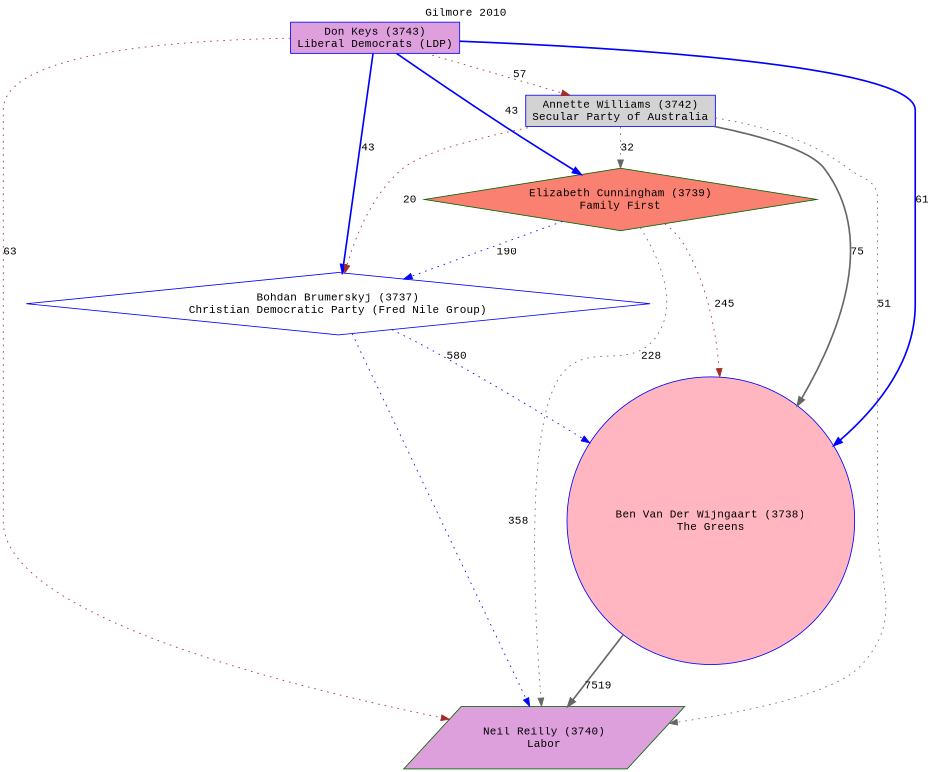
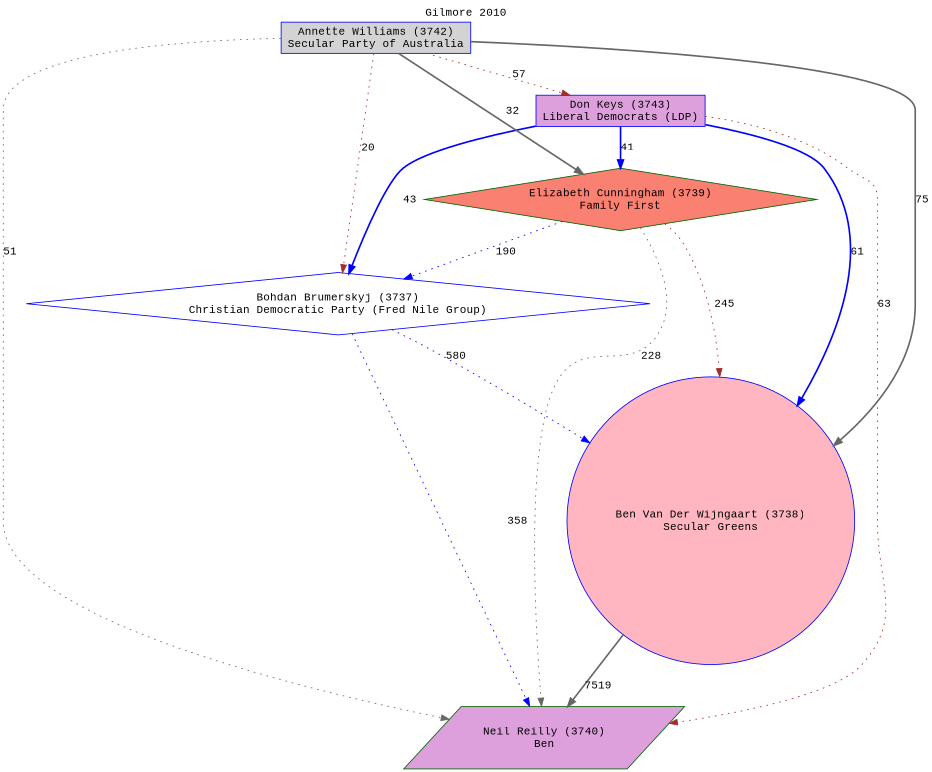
(494, 73) -> (494, 73)
(512, 111) -> (628, 147)
(621, 143) -> (487, 111)
(711, 521) -> (711, 521)
(544, 738) -> (544, 738)
